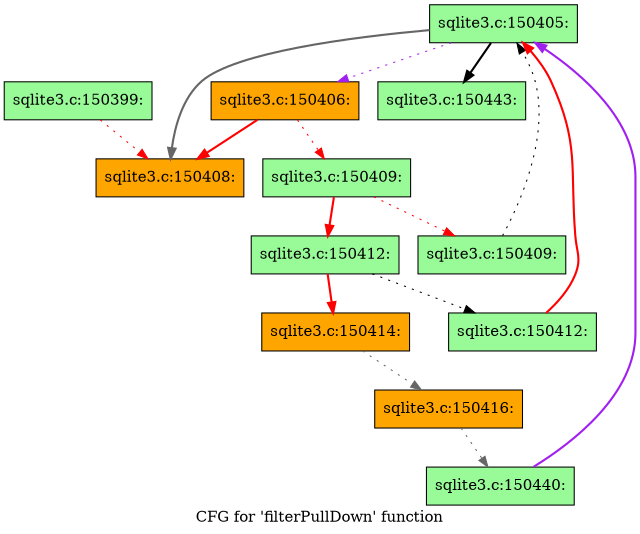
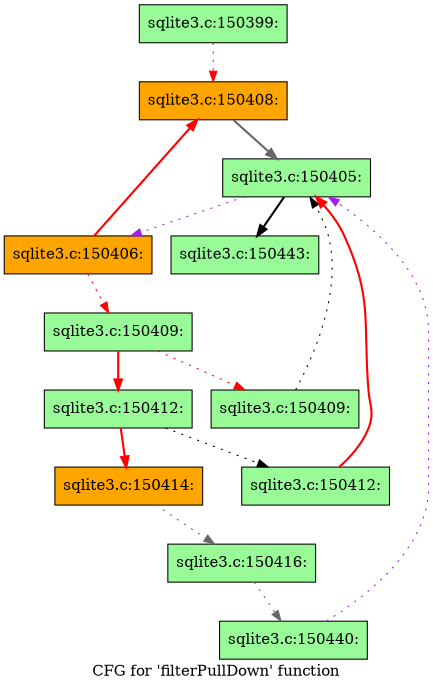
(276, 52) -> (251, 136)
(635, 261) -> (429, 415)
(449, 409) -> (242, 563)
